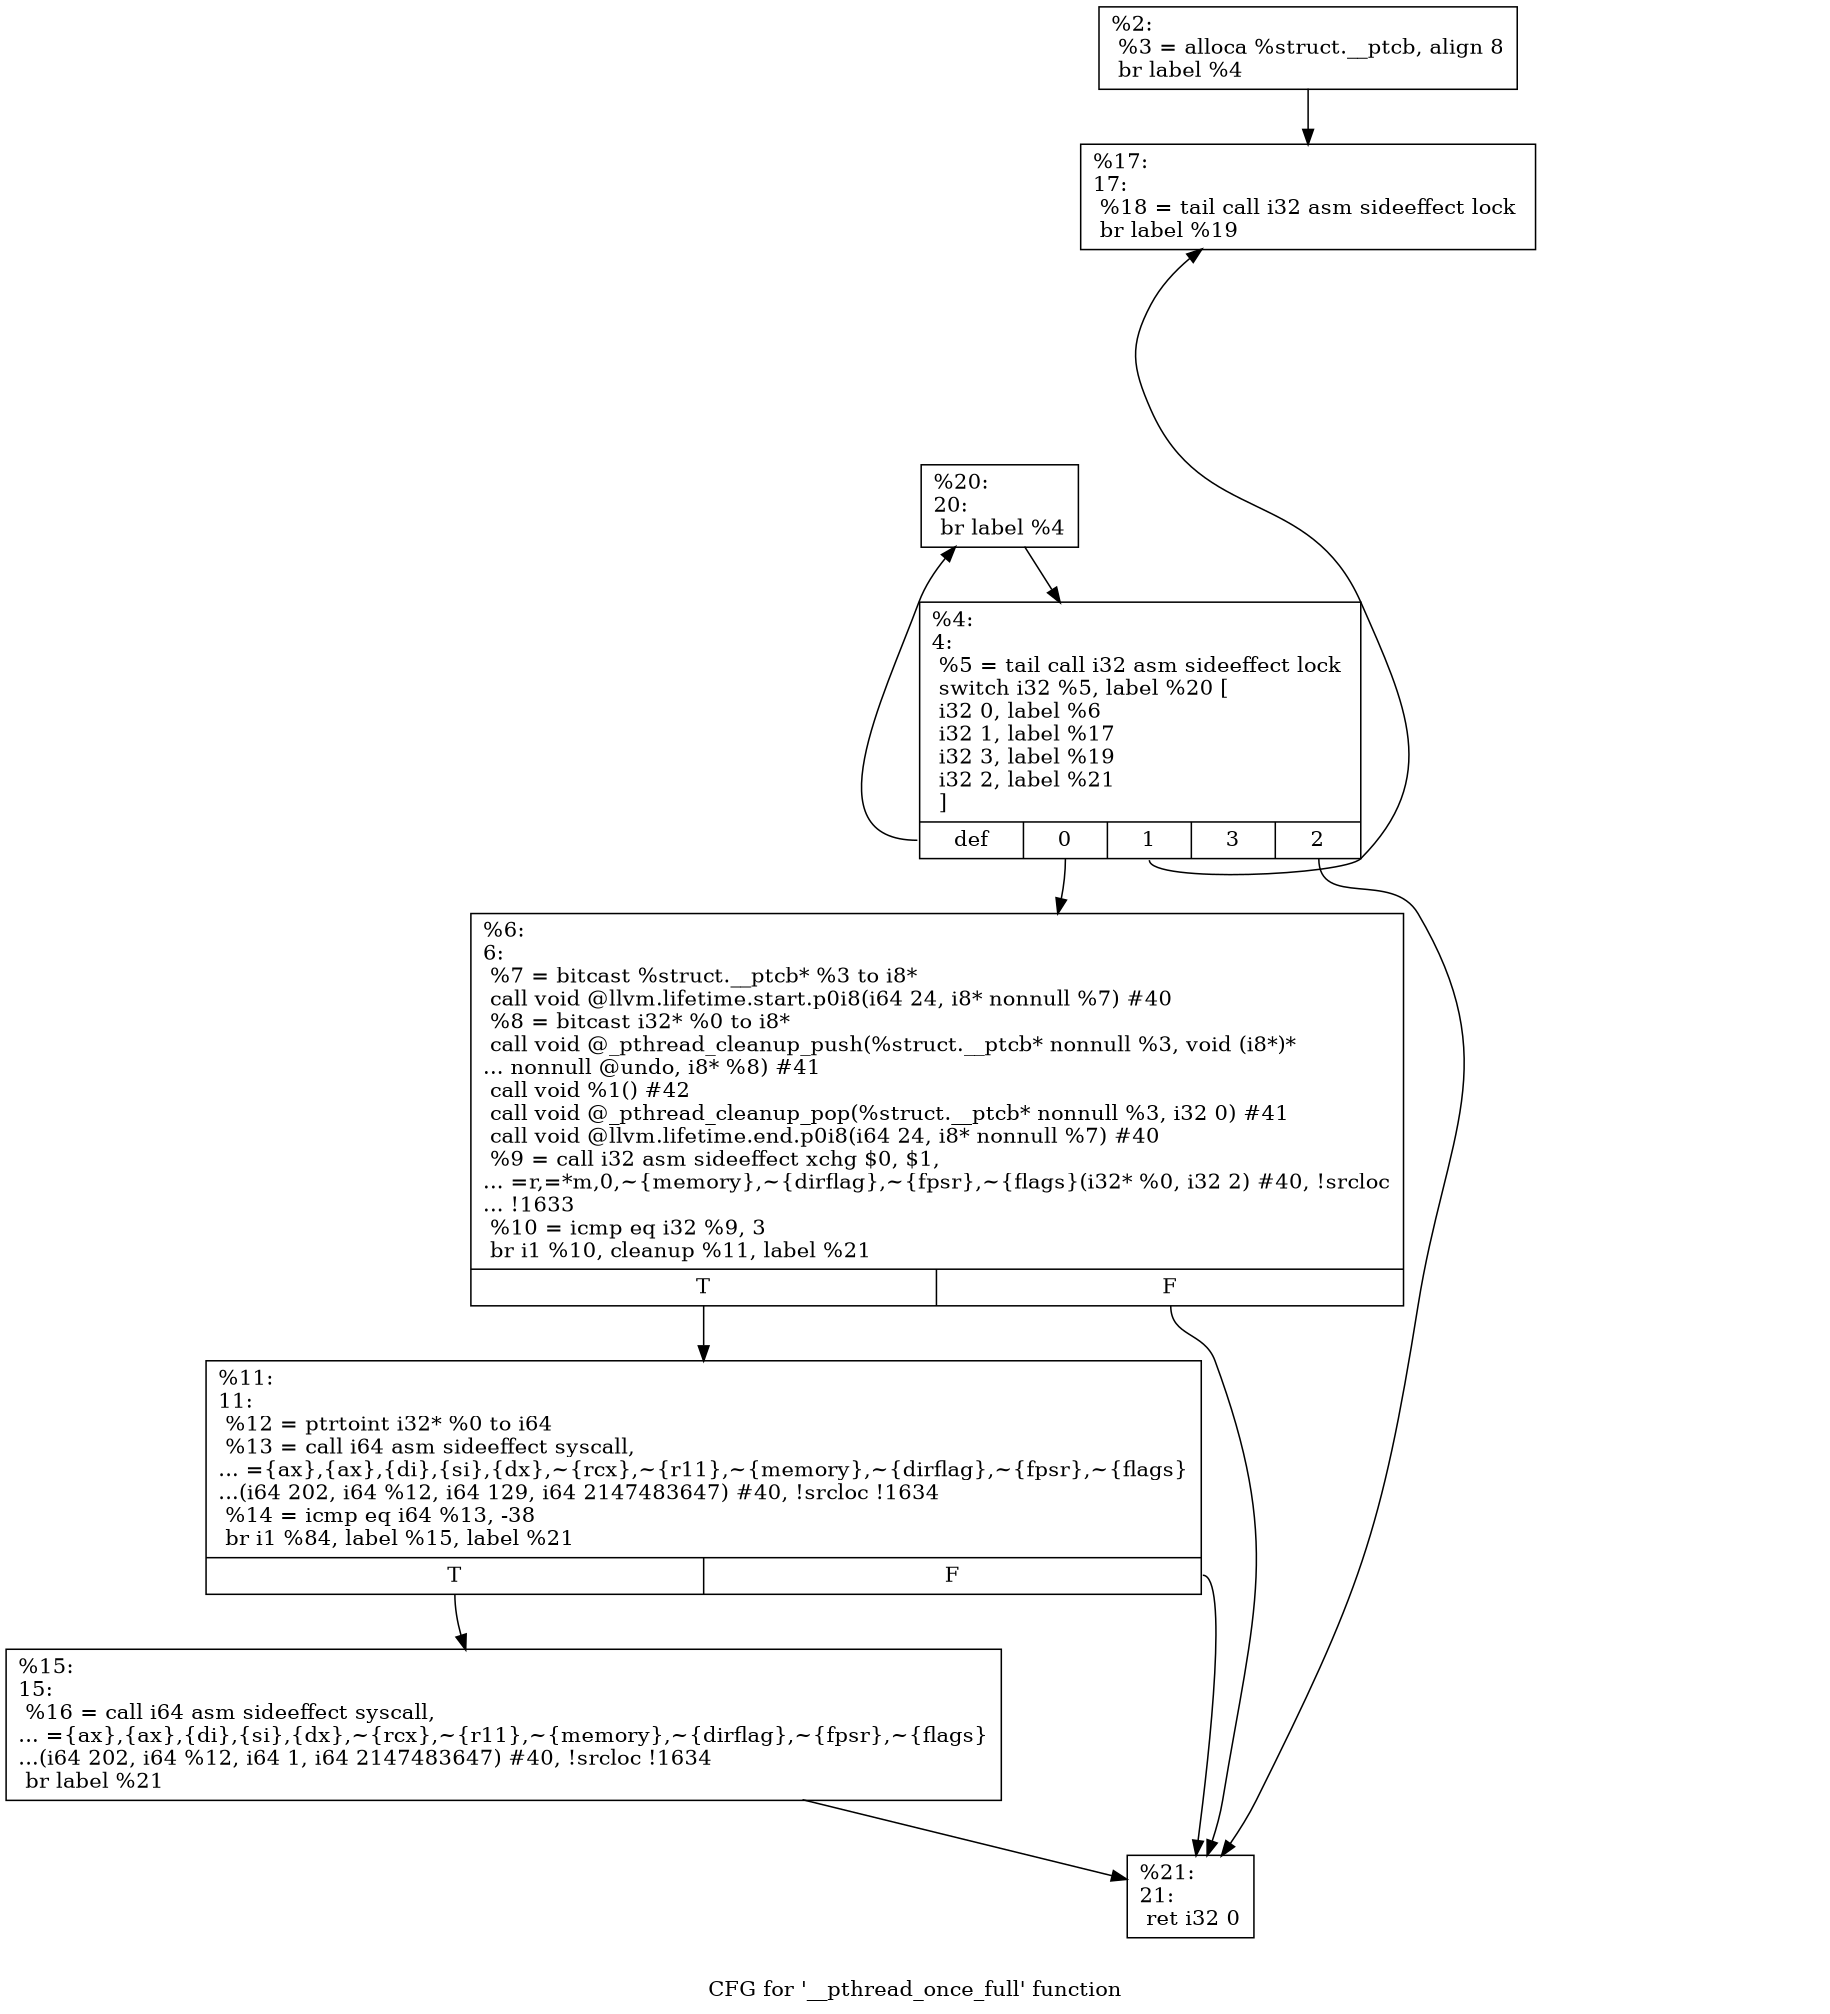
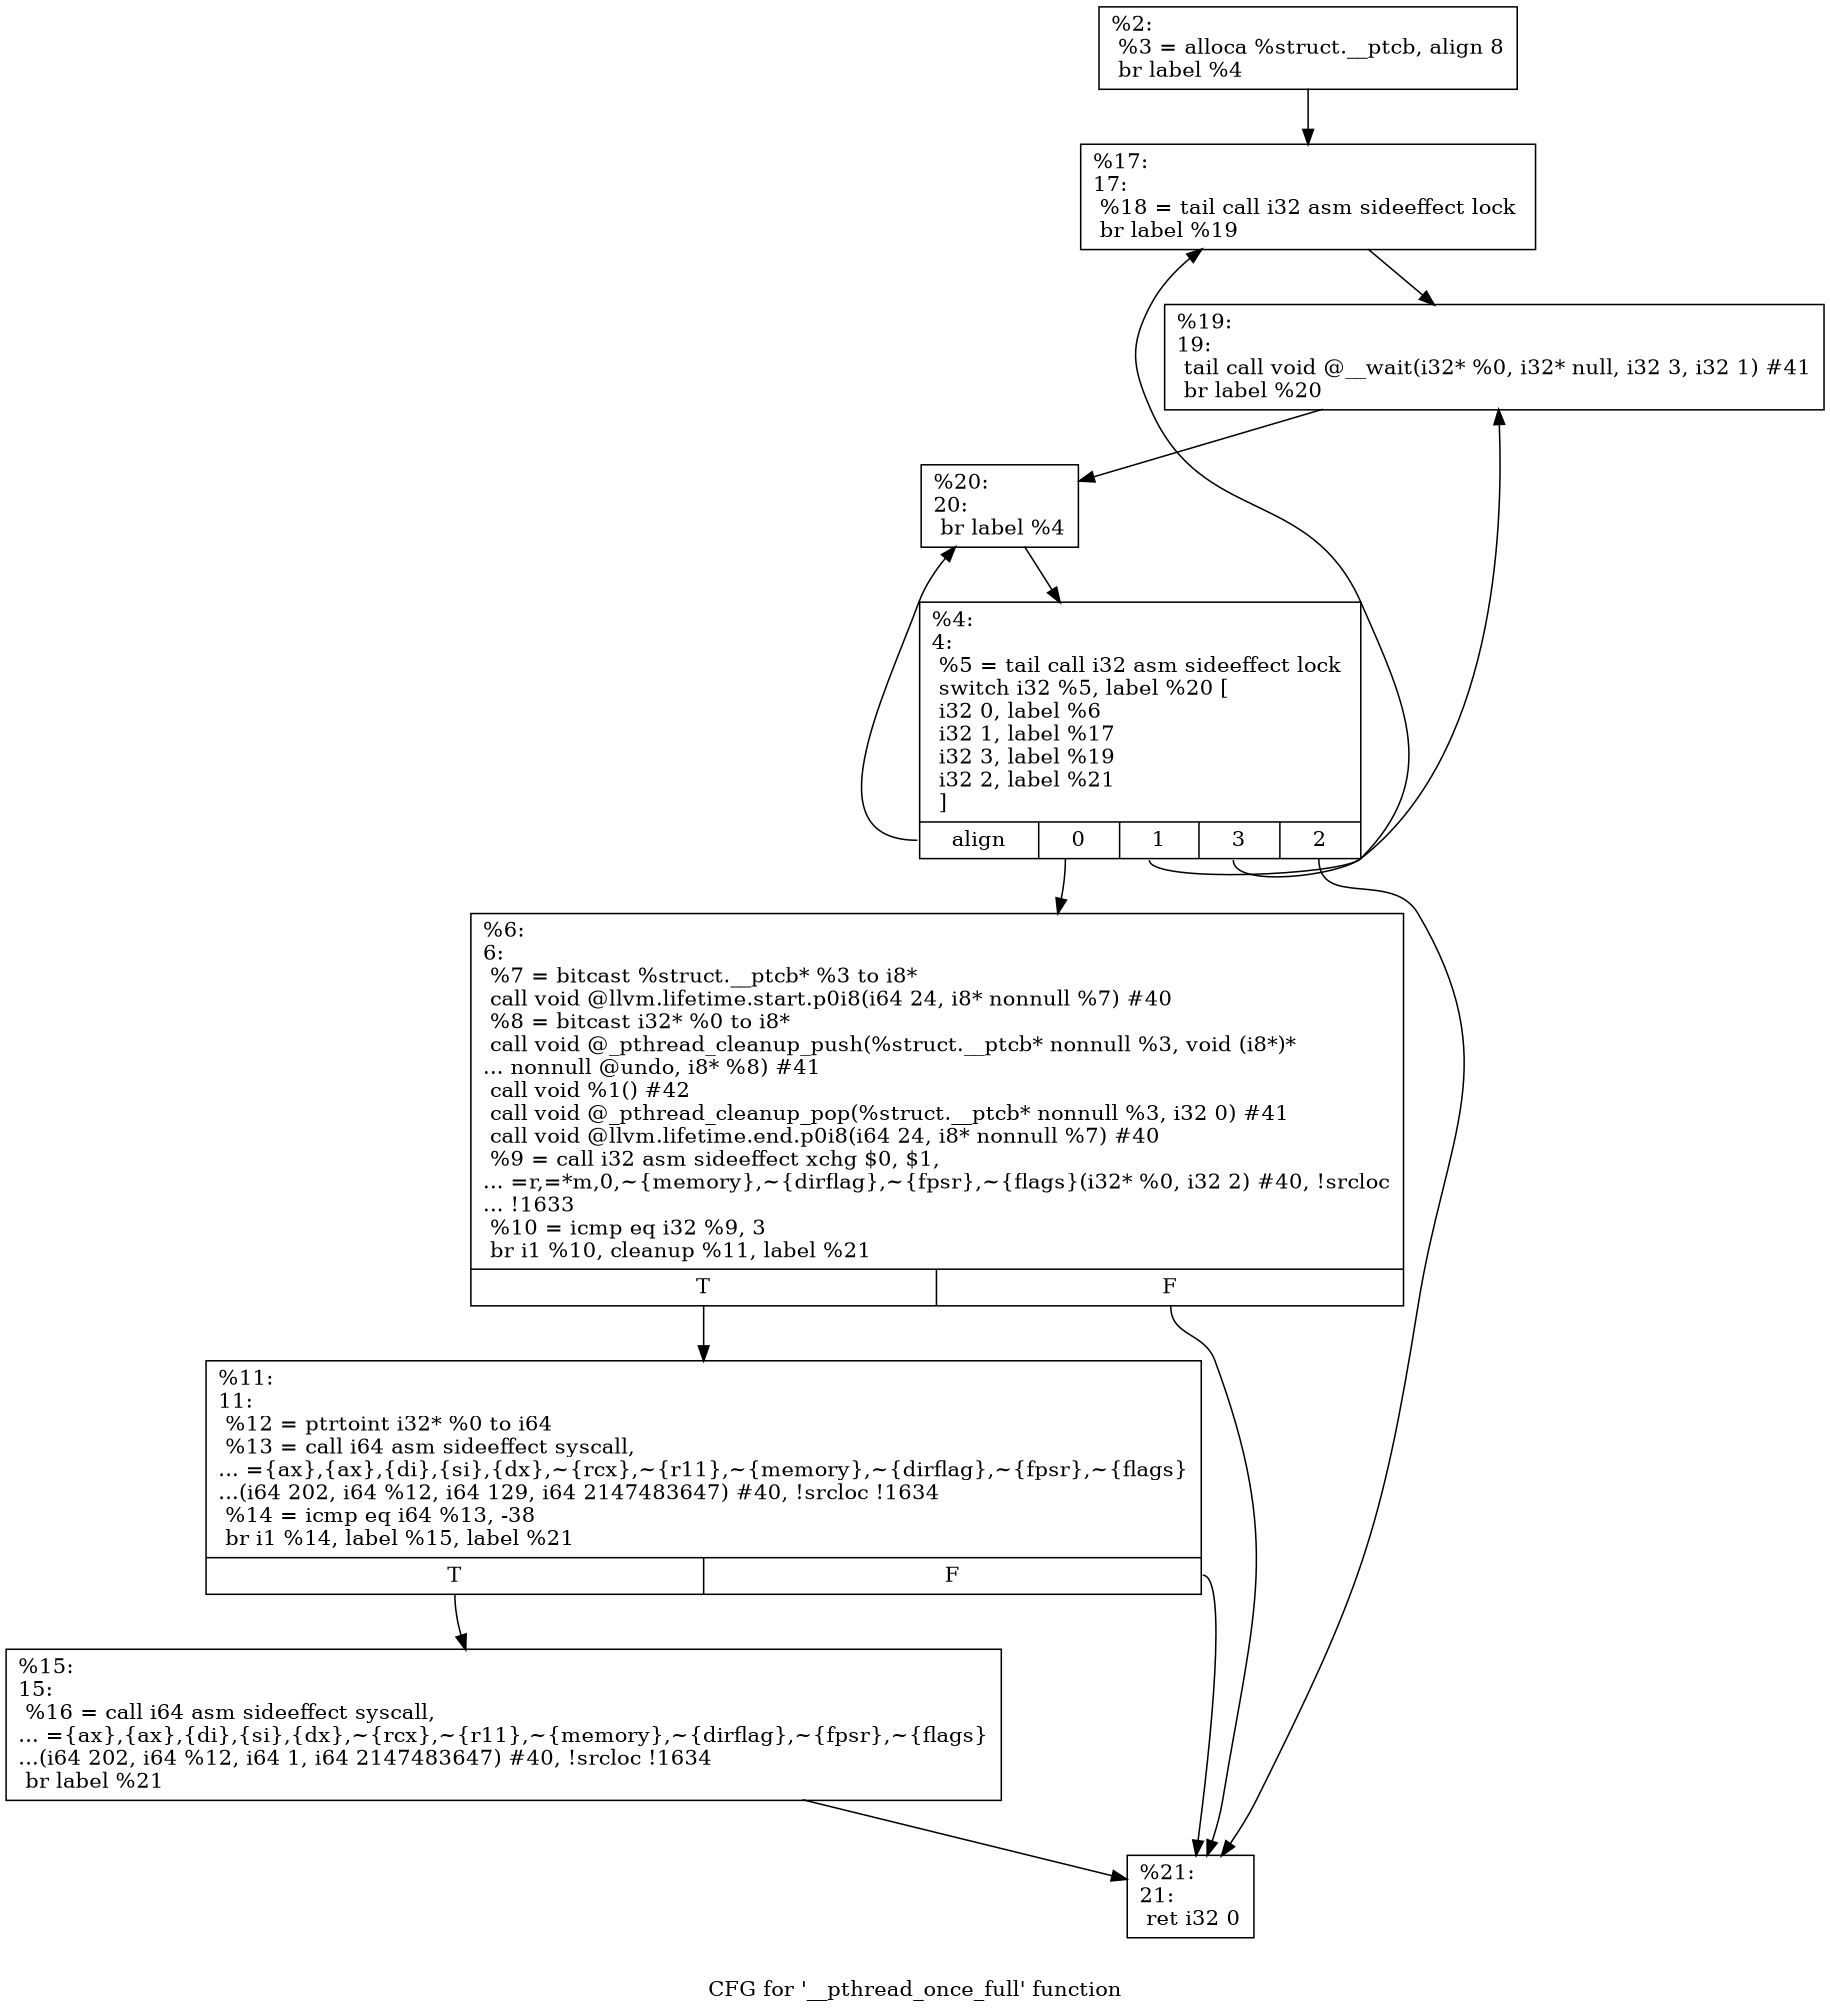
none -> (1494, 357)
(972, 840) -> (979, 840)
(397, 1539) -> (397, 1539)
